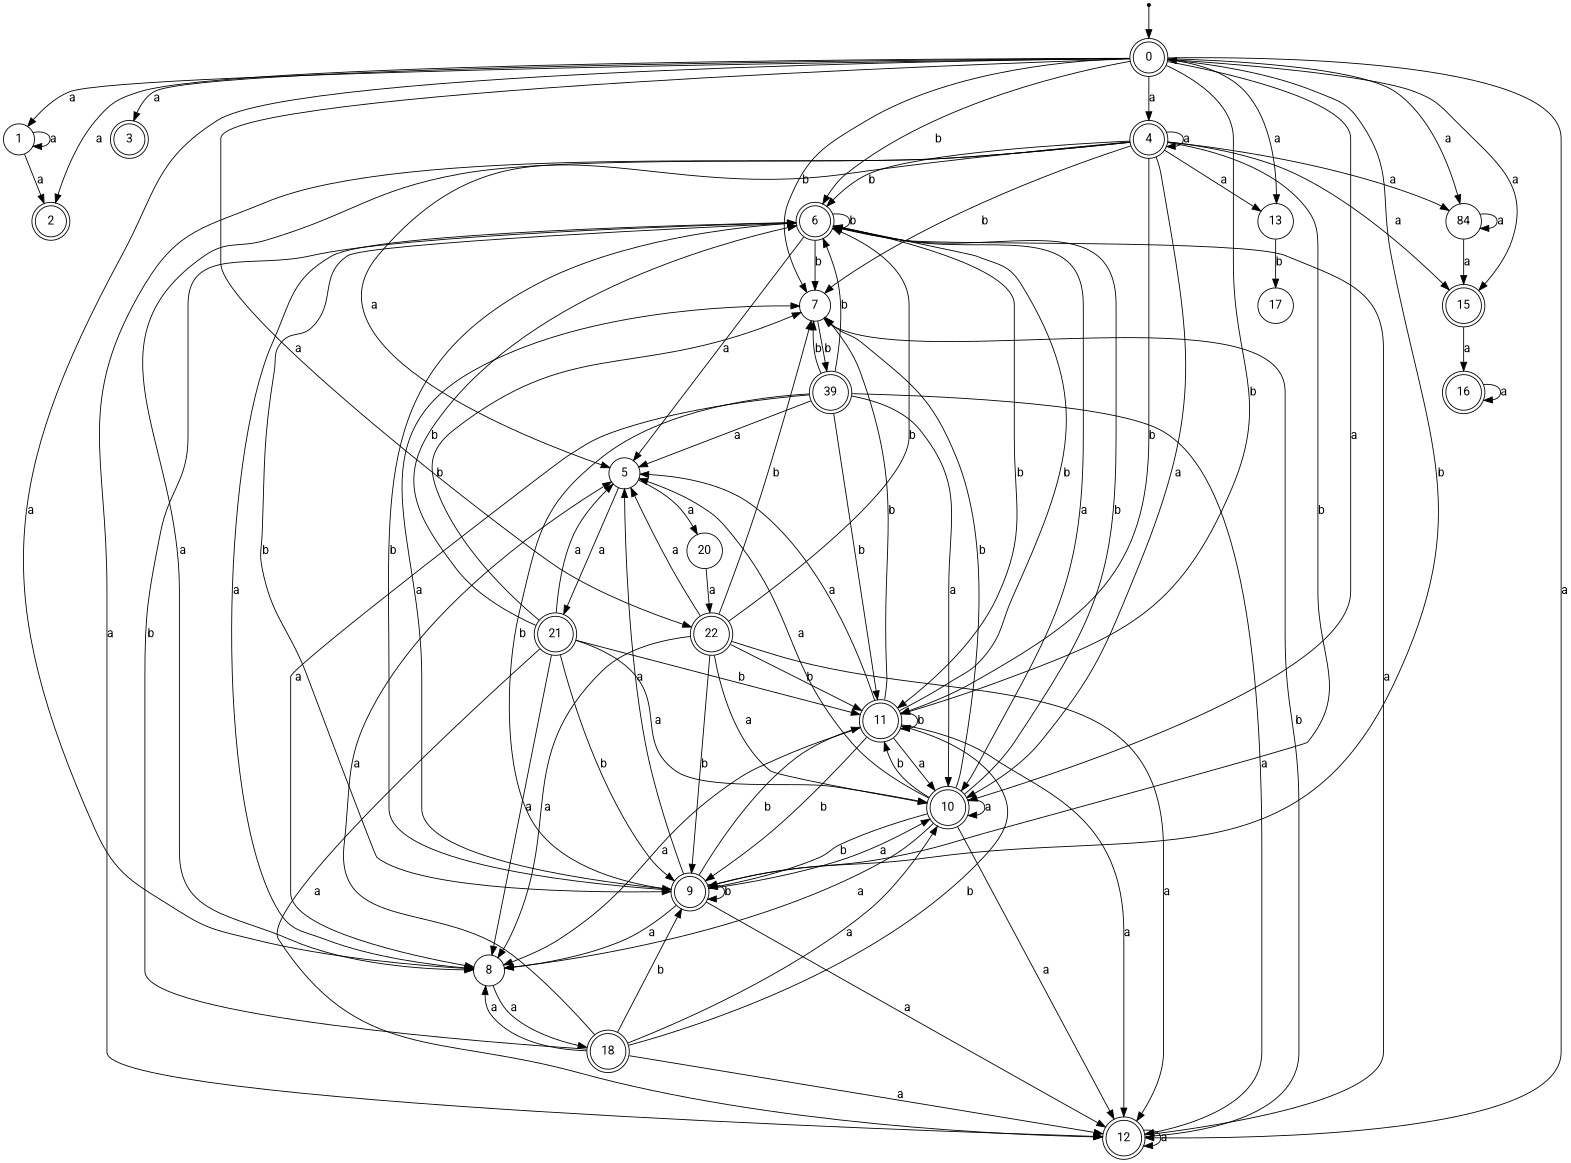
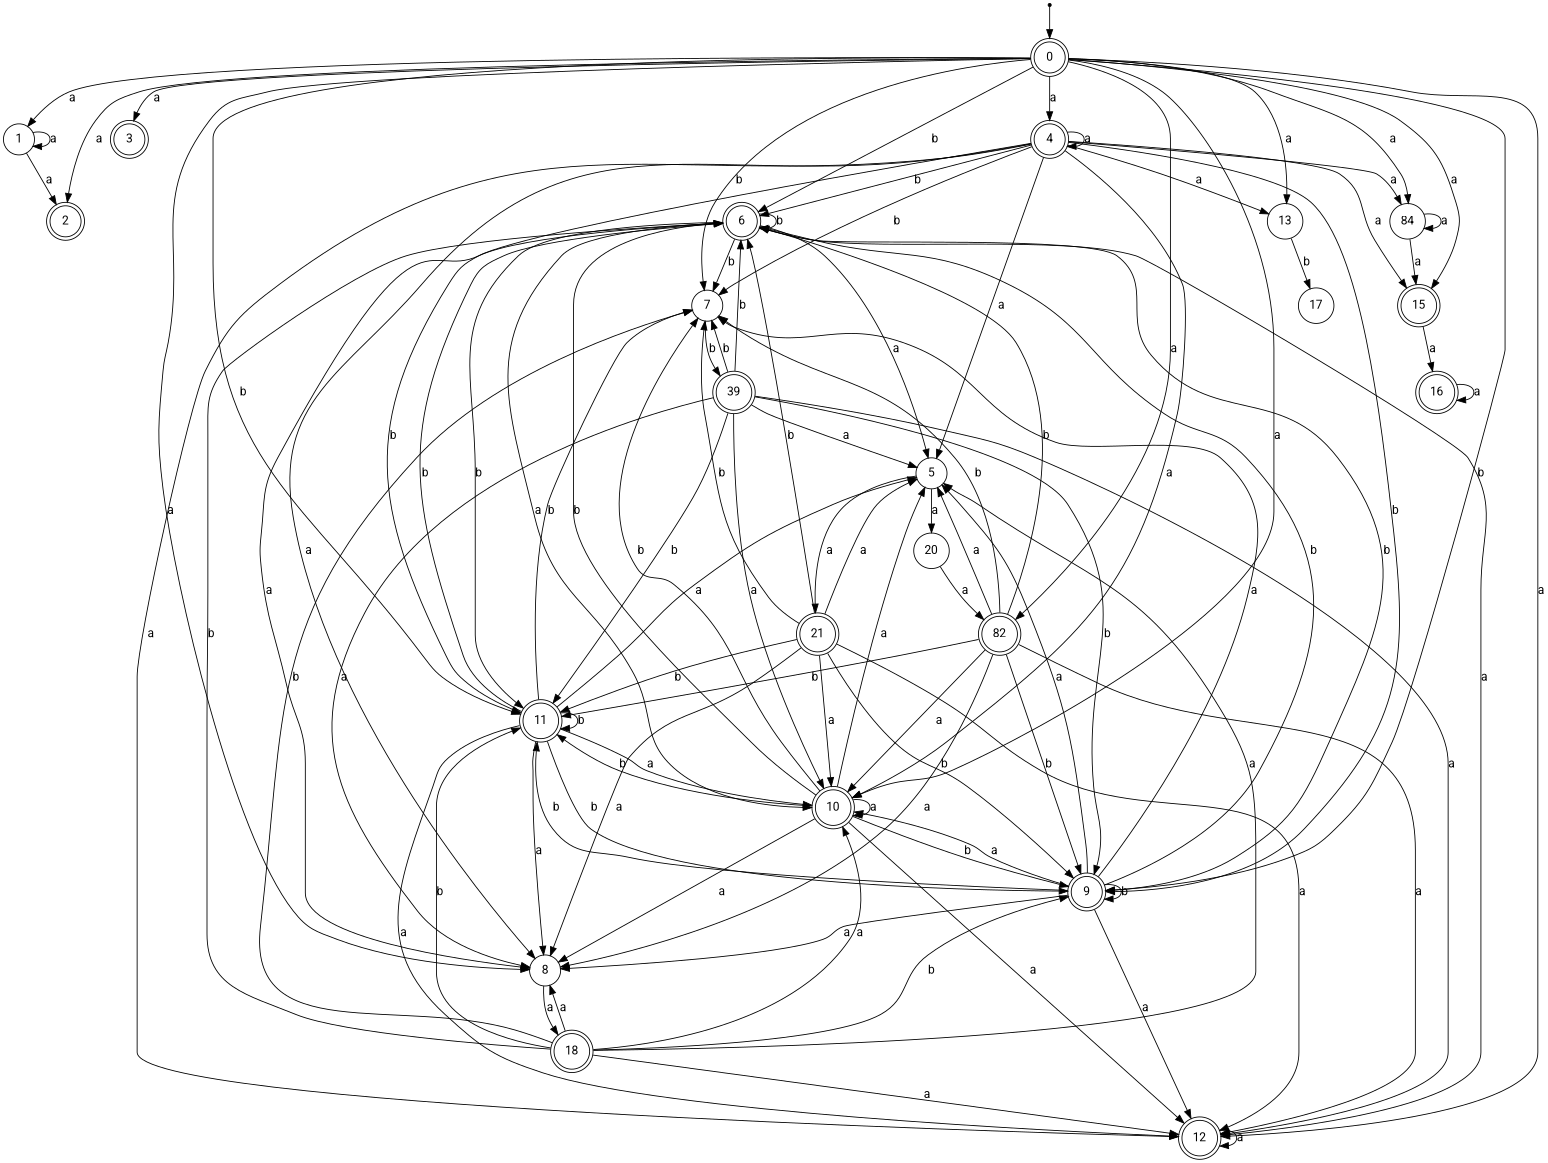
(1285, 579) -> (282, 724)
(712, 634) -> (1000, 634)
(1399, 672) -> (1495, 391)
